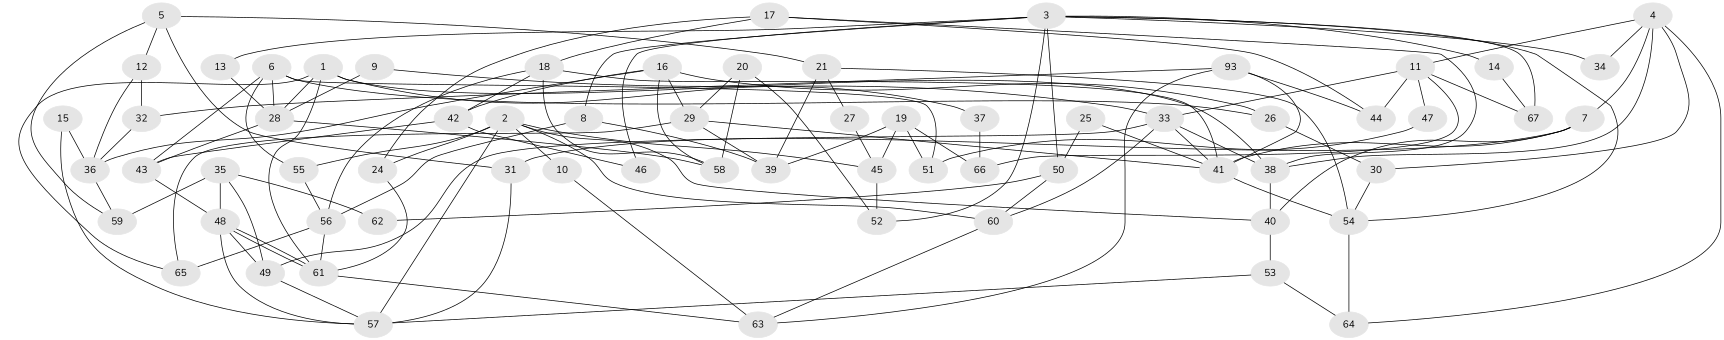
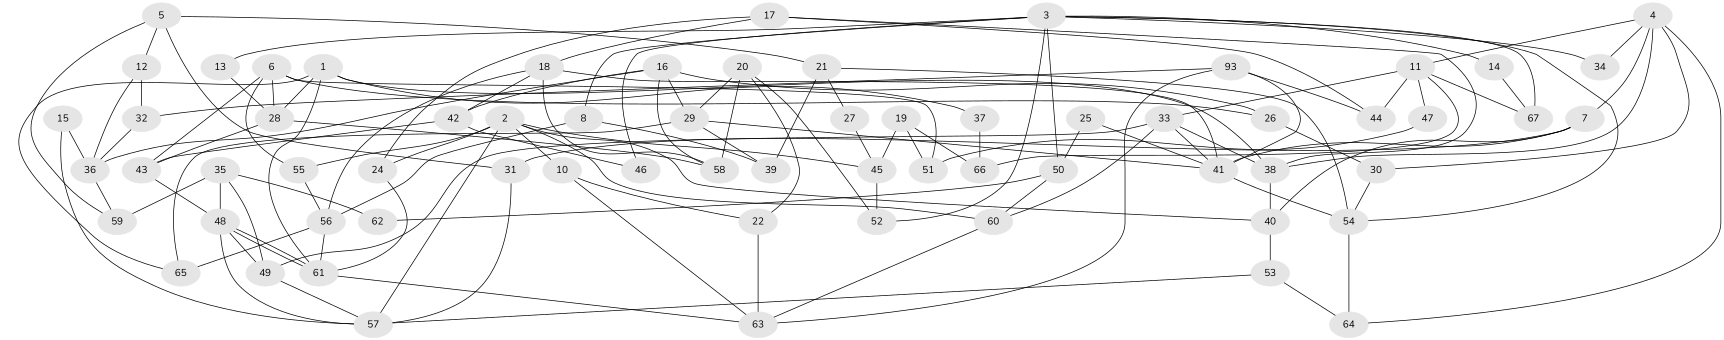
(375, 67) -> none
(837, 146) -> none
none -> (758, 222)
